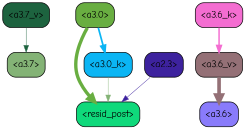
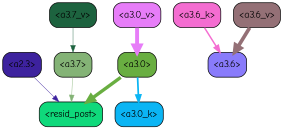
none -> (137, 15)
(219, 37) -> (210, 37)
(108, 86) -> (72, 86)
